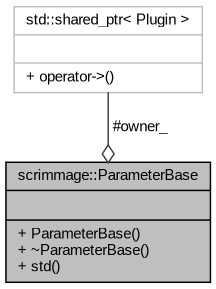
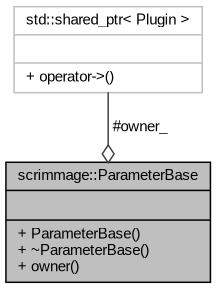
(39, 267) -> (49, 267)
